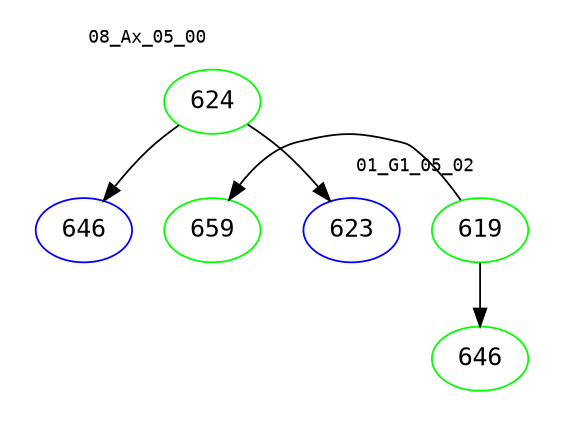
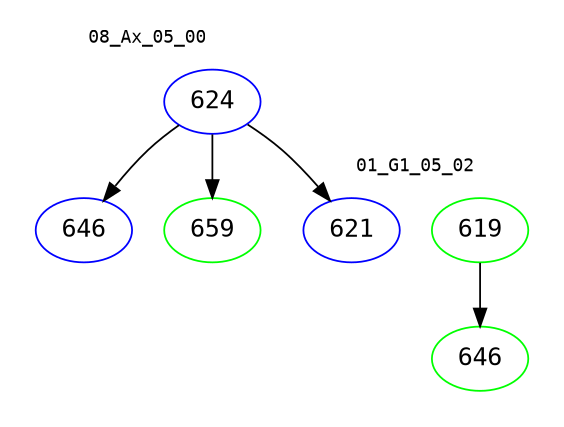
(212, 102) -> (212, 102)
(355, 134) -> (212, 157)
(352, 230) -> (352, 230)
